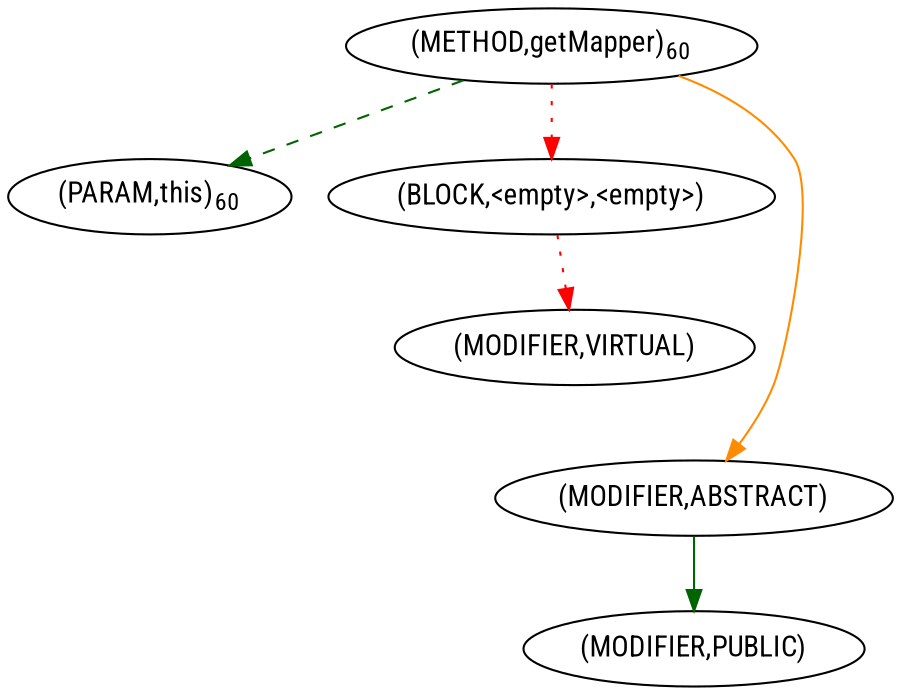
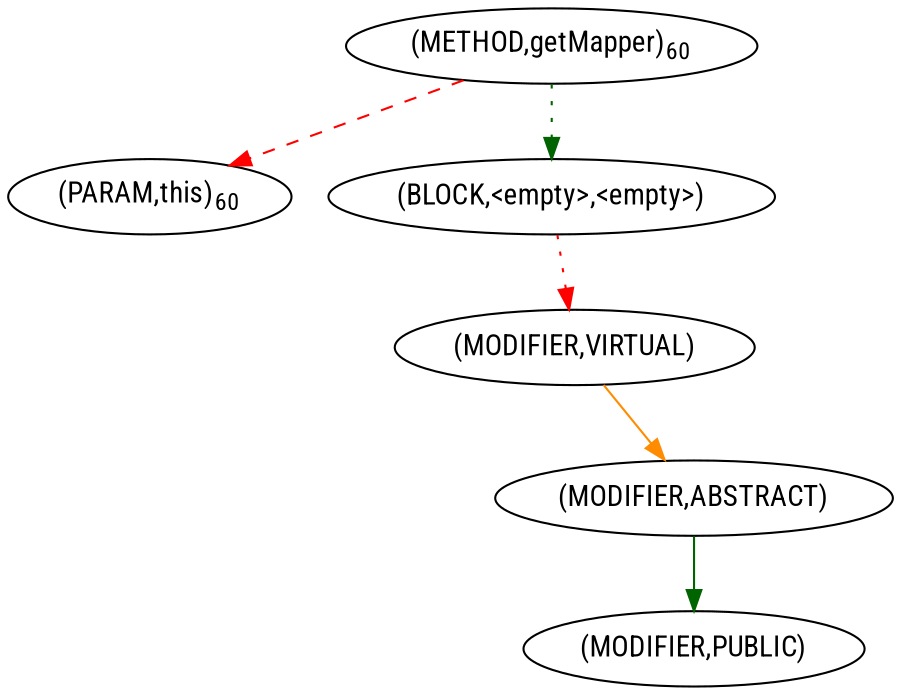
(552, 111) -> (552, 111)
(356, 119) -> (356, 119)
(802, 235) -> (627, 414)
